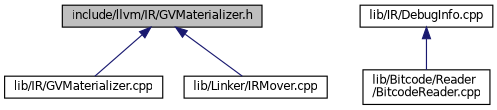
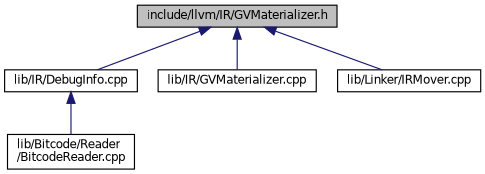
none -> (149, 51)
